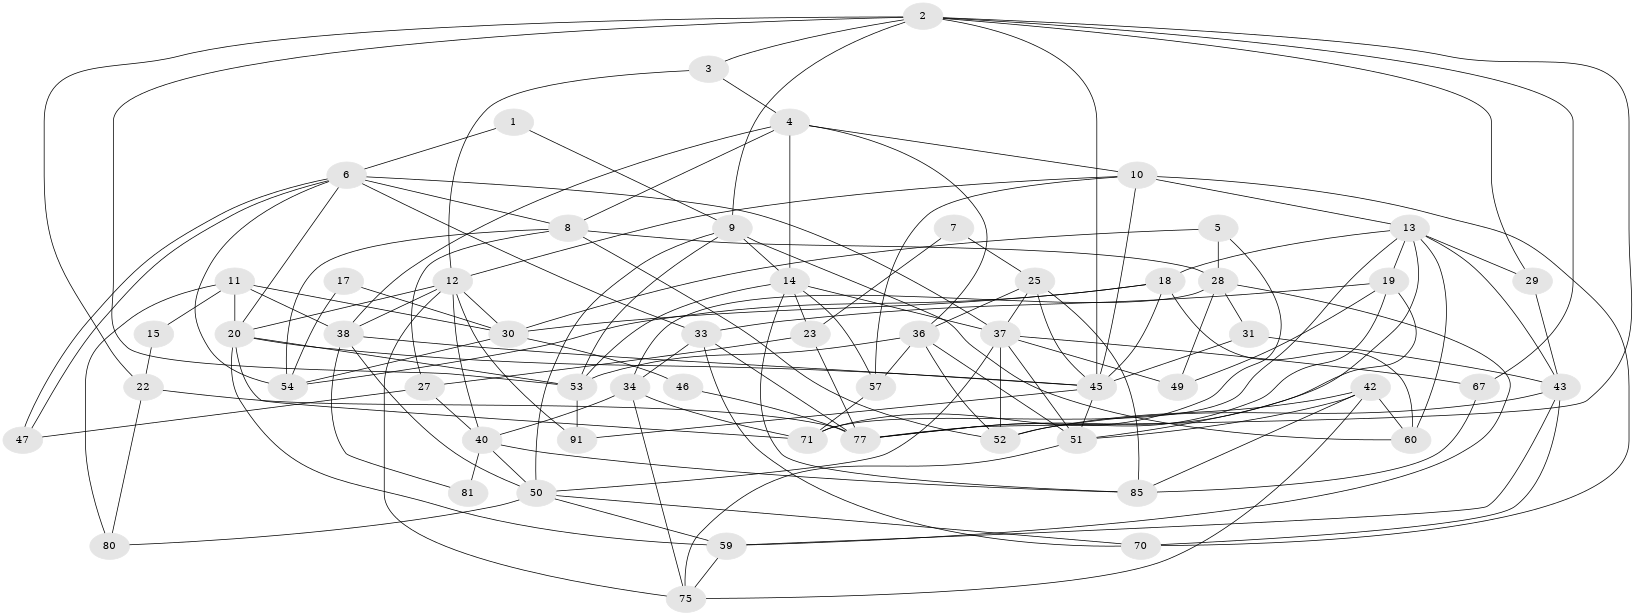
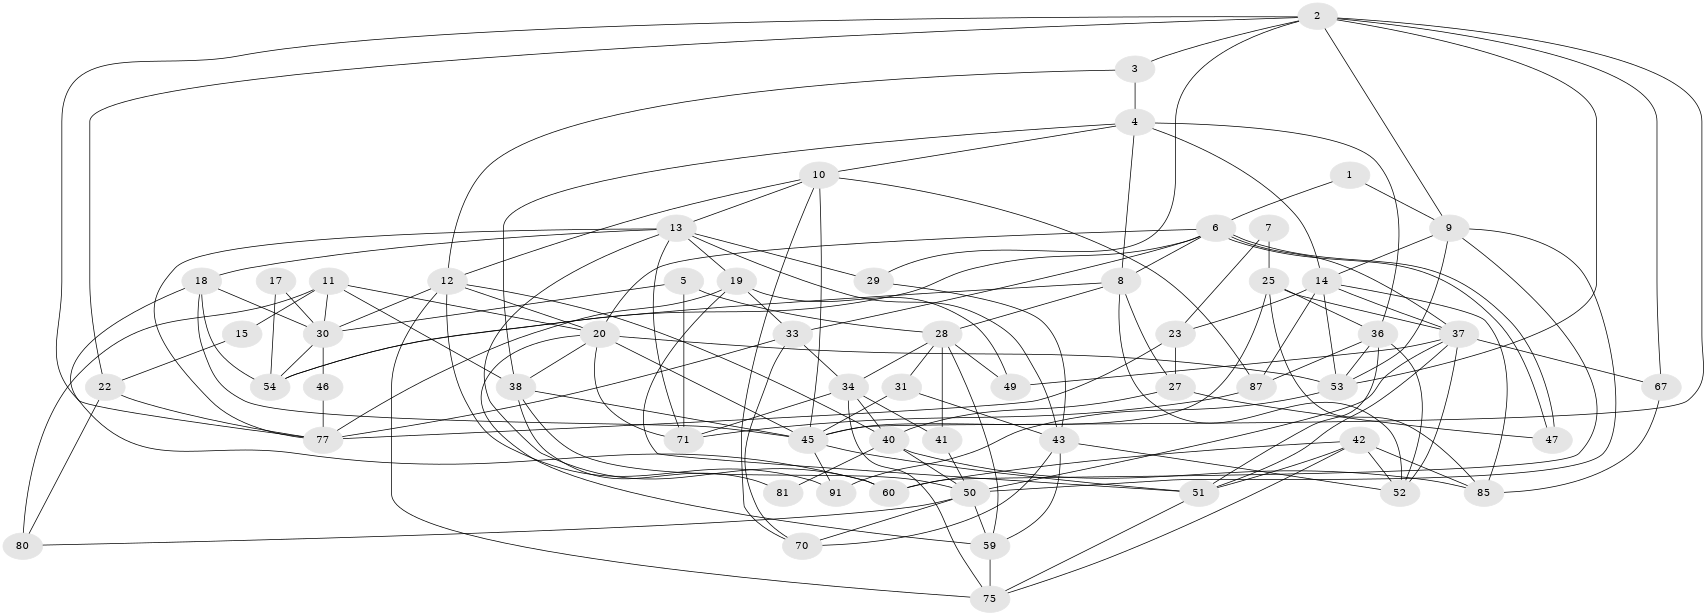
(398, 308) -> (558, 361)
(876, 387) -> (1257, 387)
none -> (942, 440)
